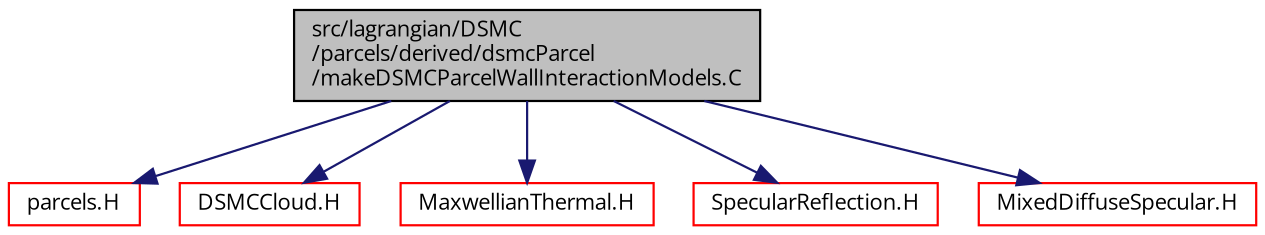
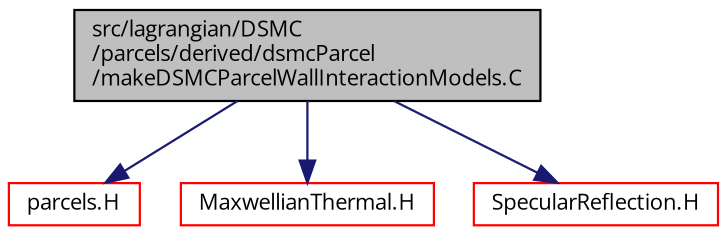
(270, 204) -> none
(1117, 204) -> none
